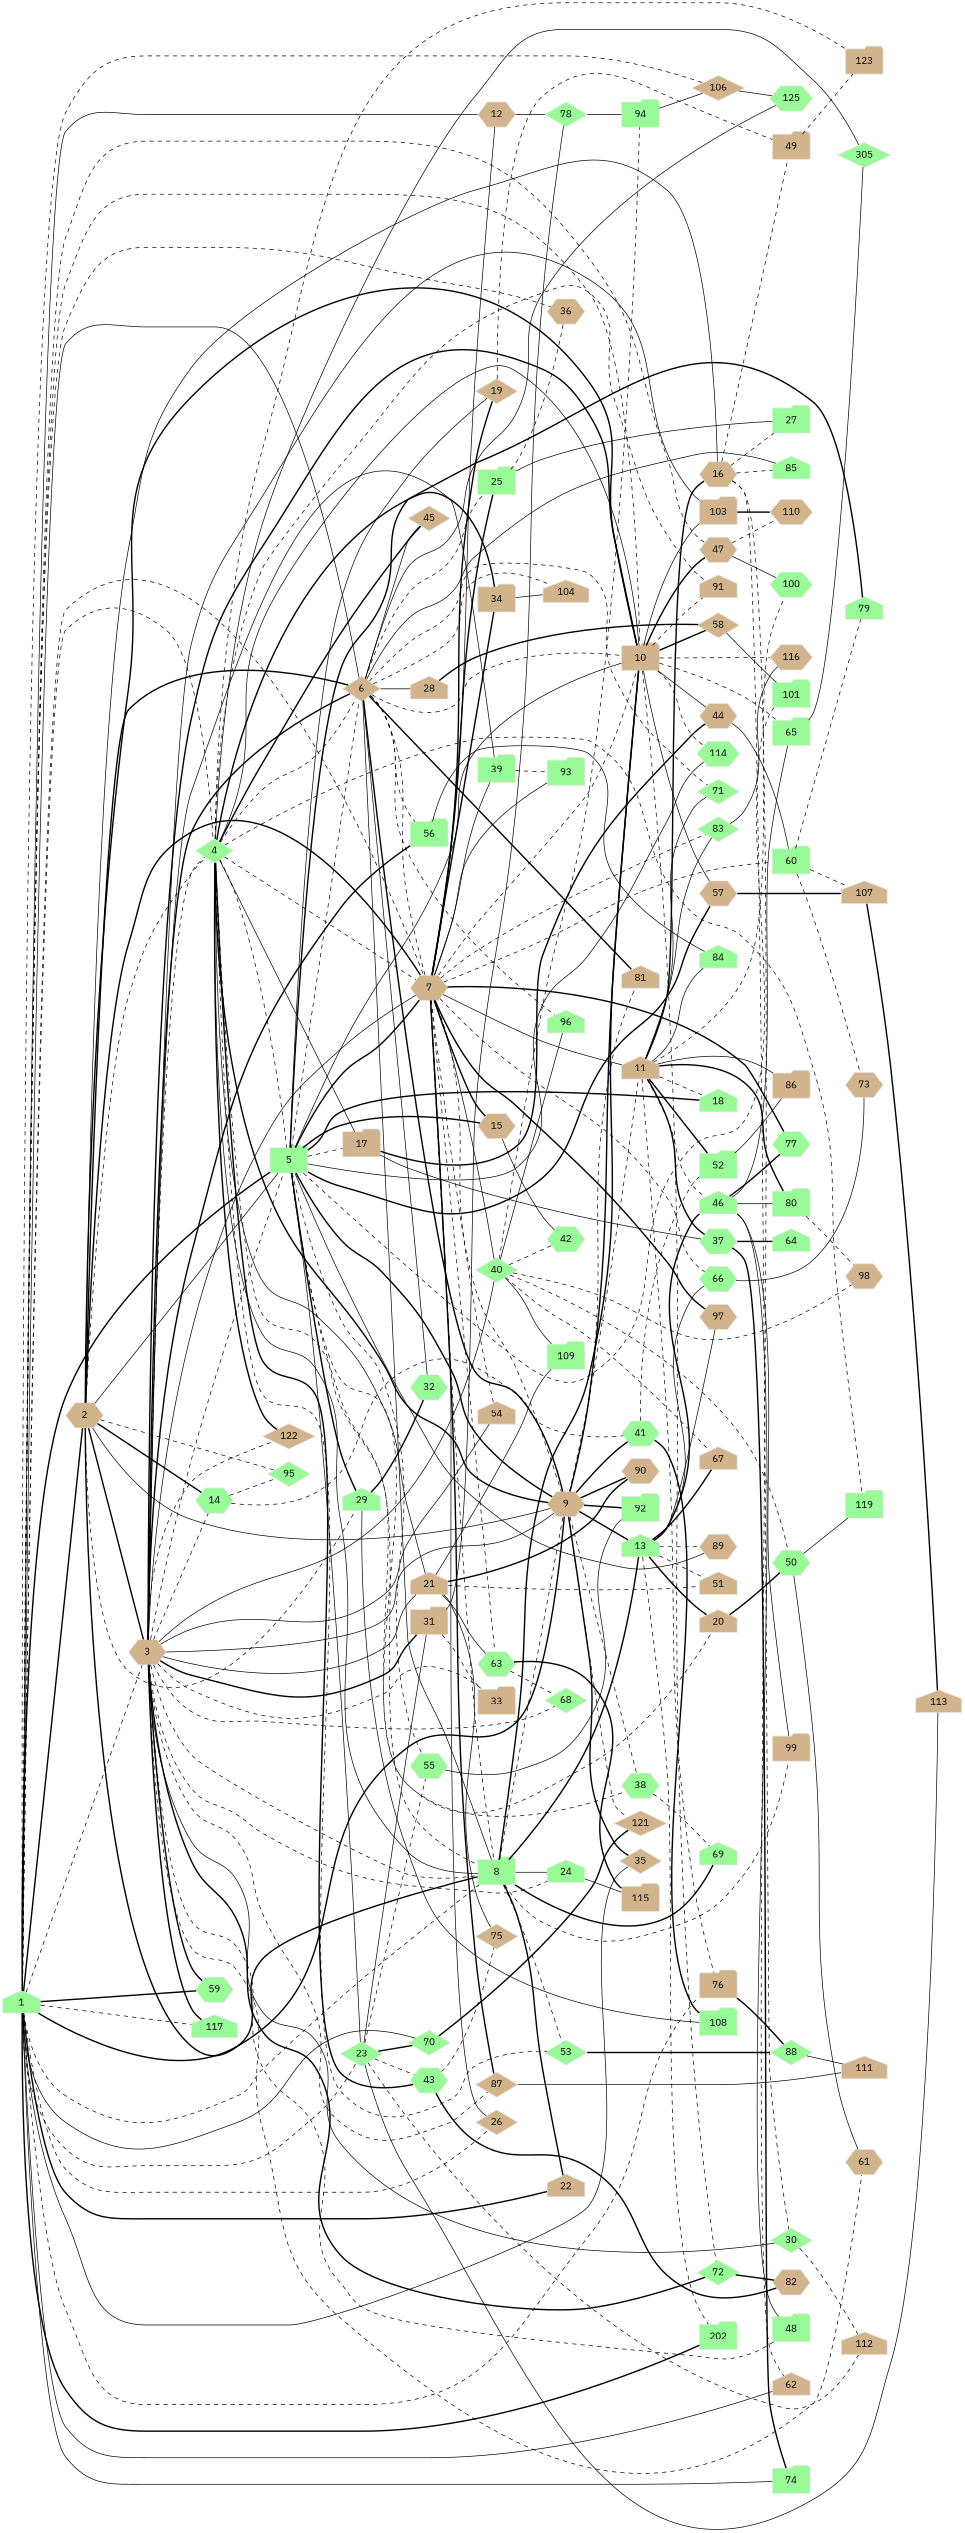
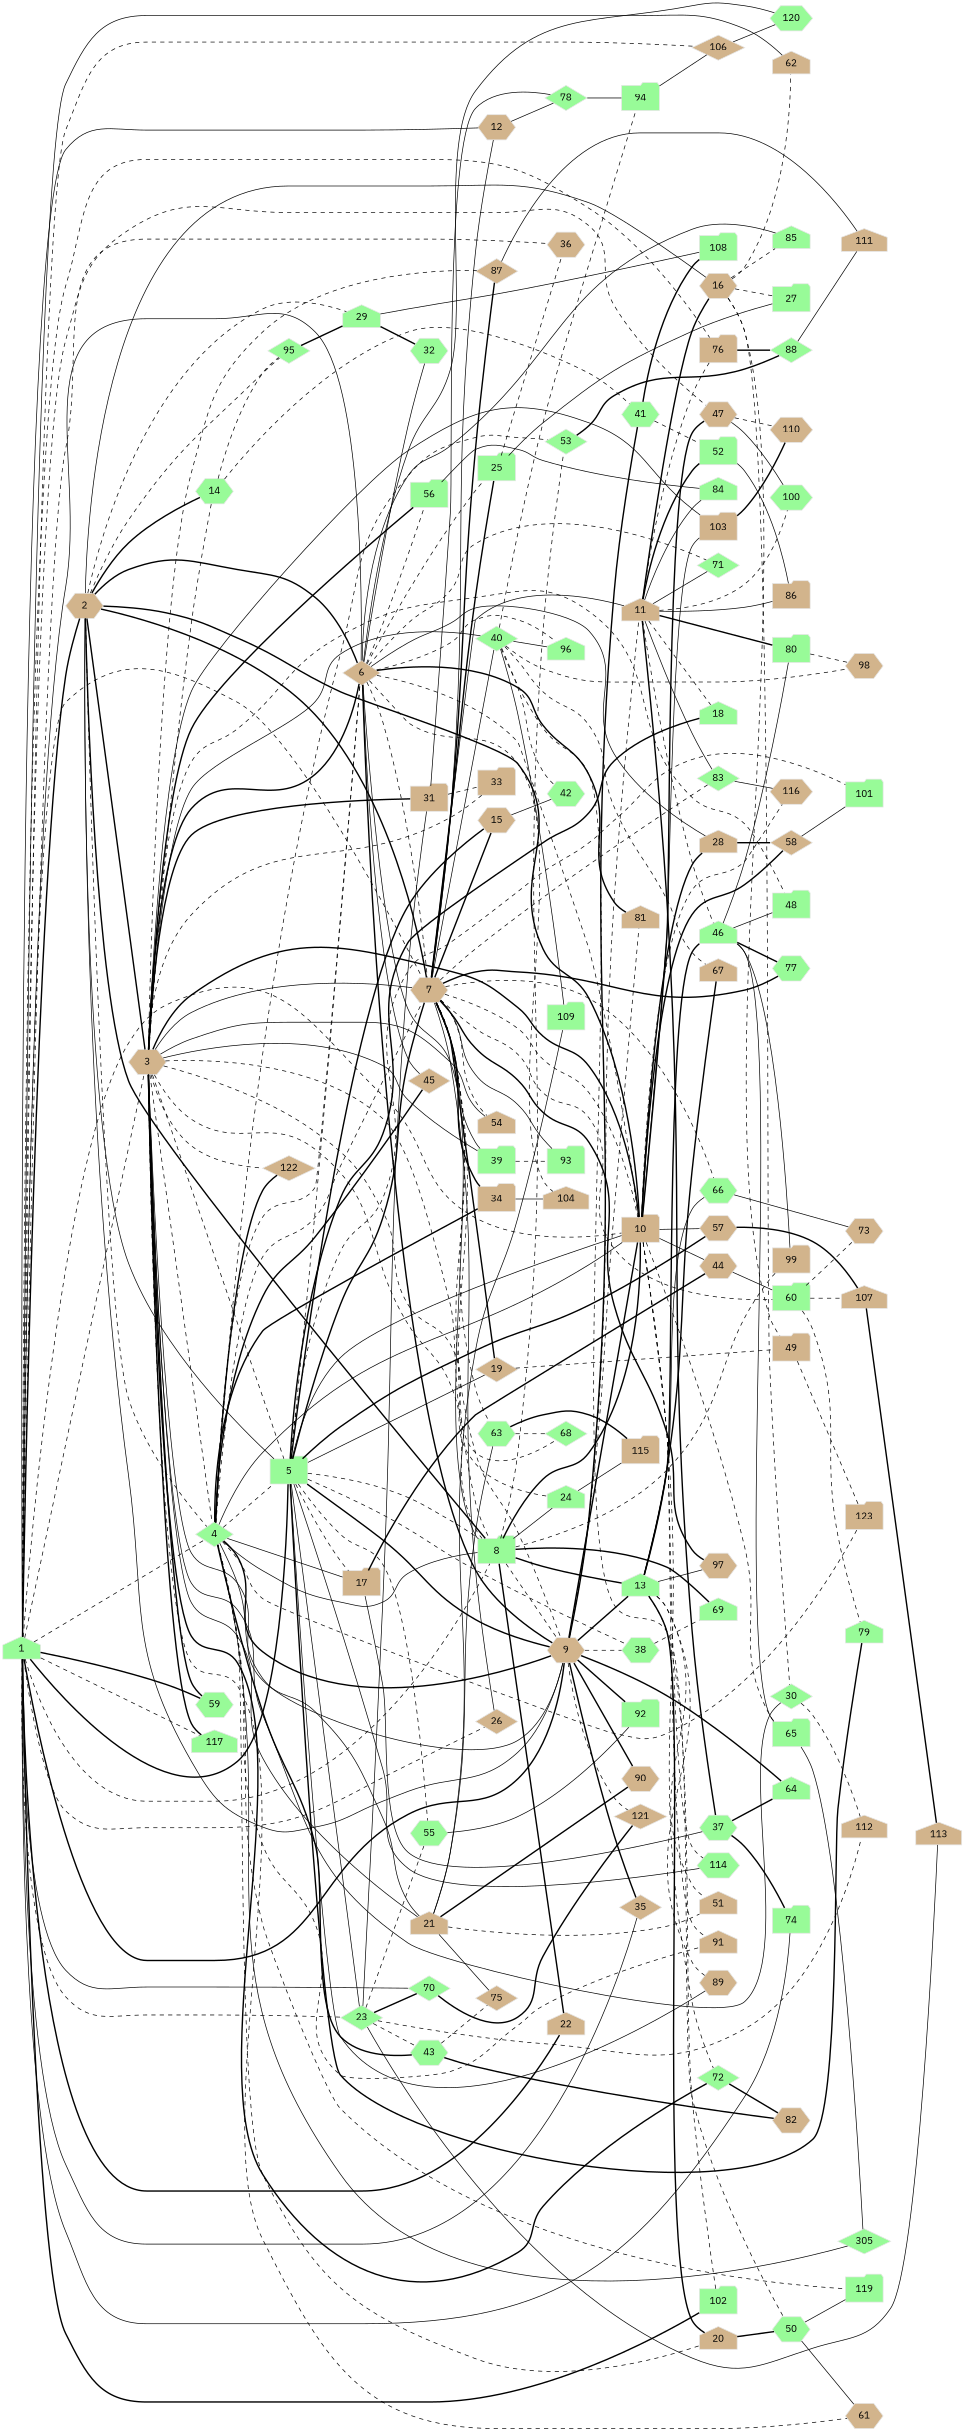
(791, 99) -> (791, 18)
none -> (657, 1031)
(317, 1334) -> (323, 335)
none -> (707, 1722)
(718, 2337) -> (718, 2301)
